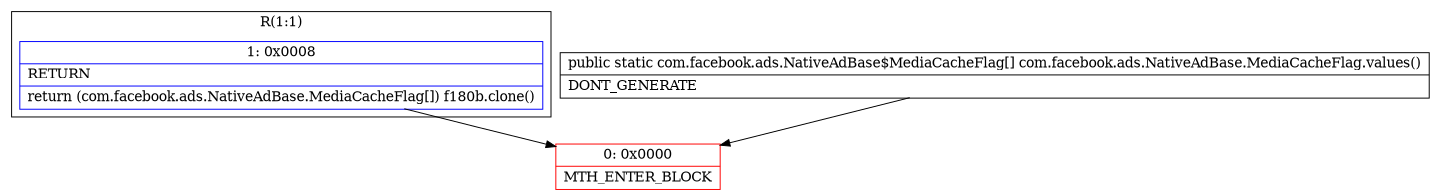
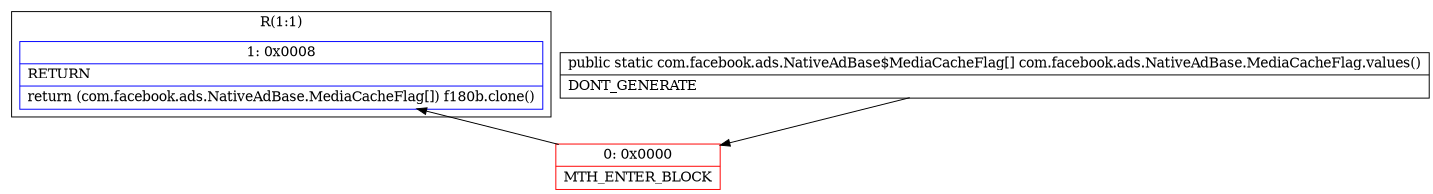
(475, 127) -> (493, 128)
